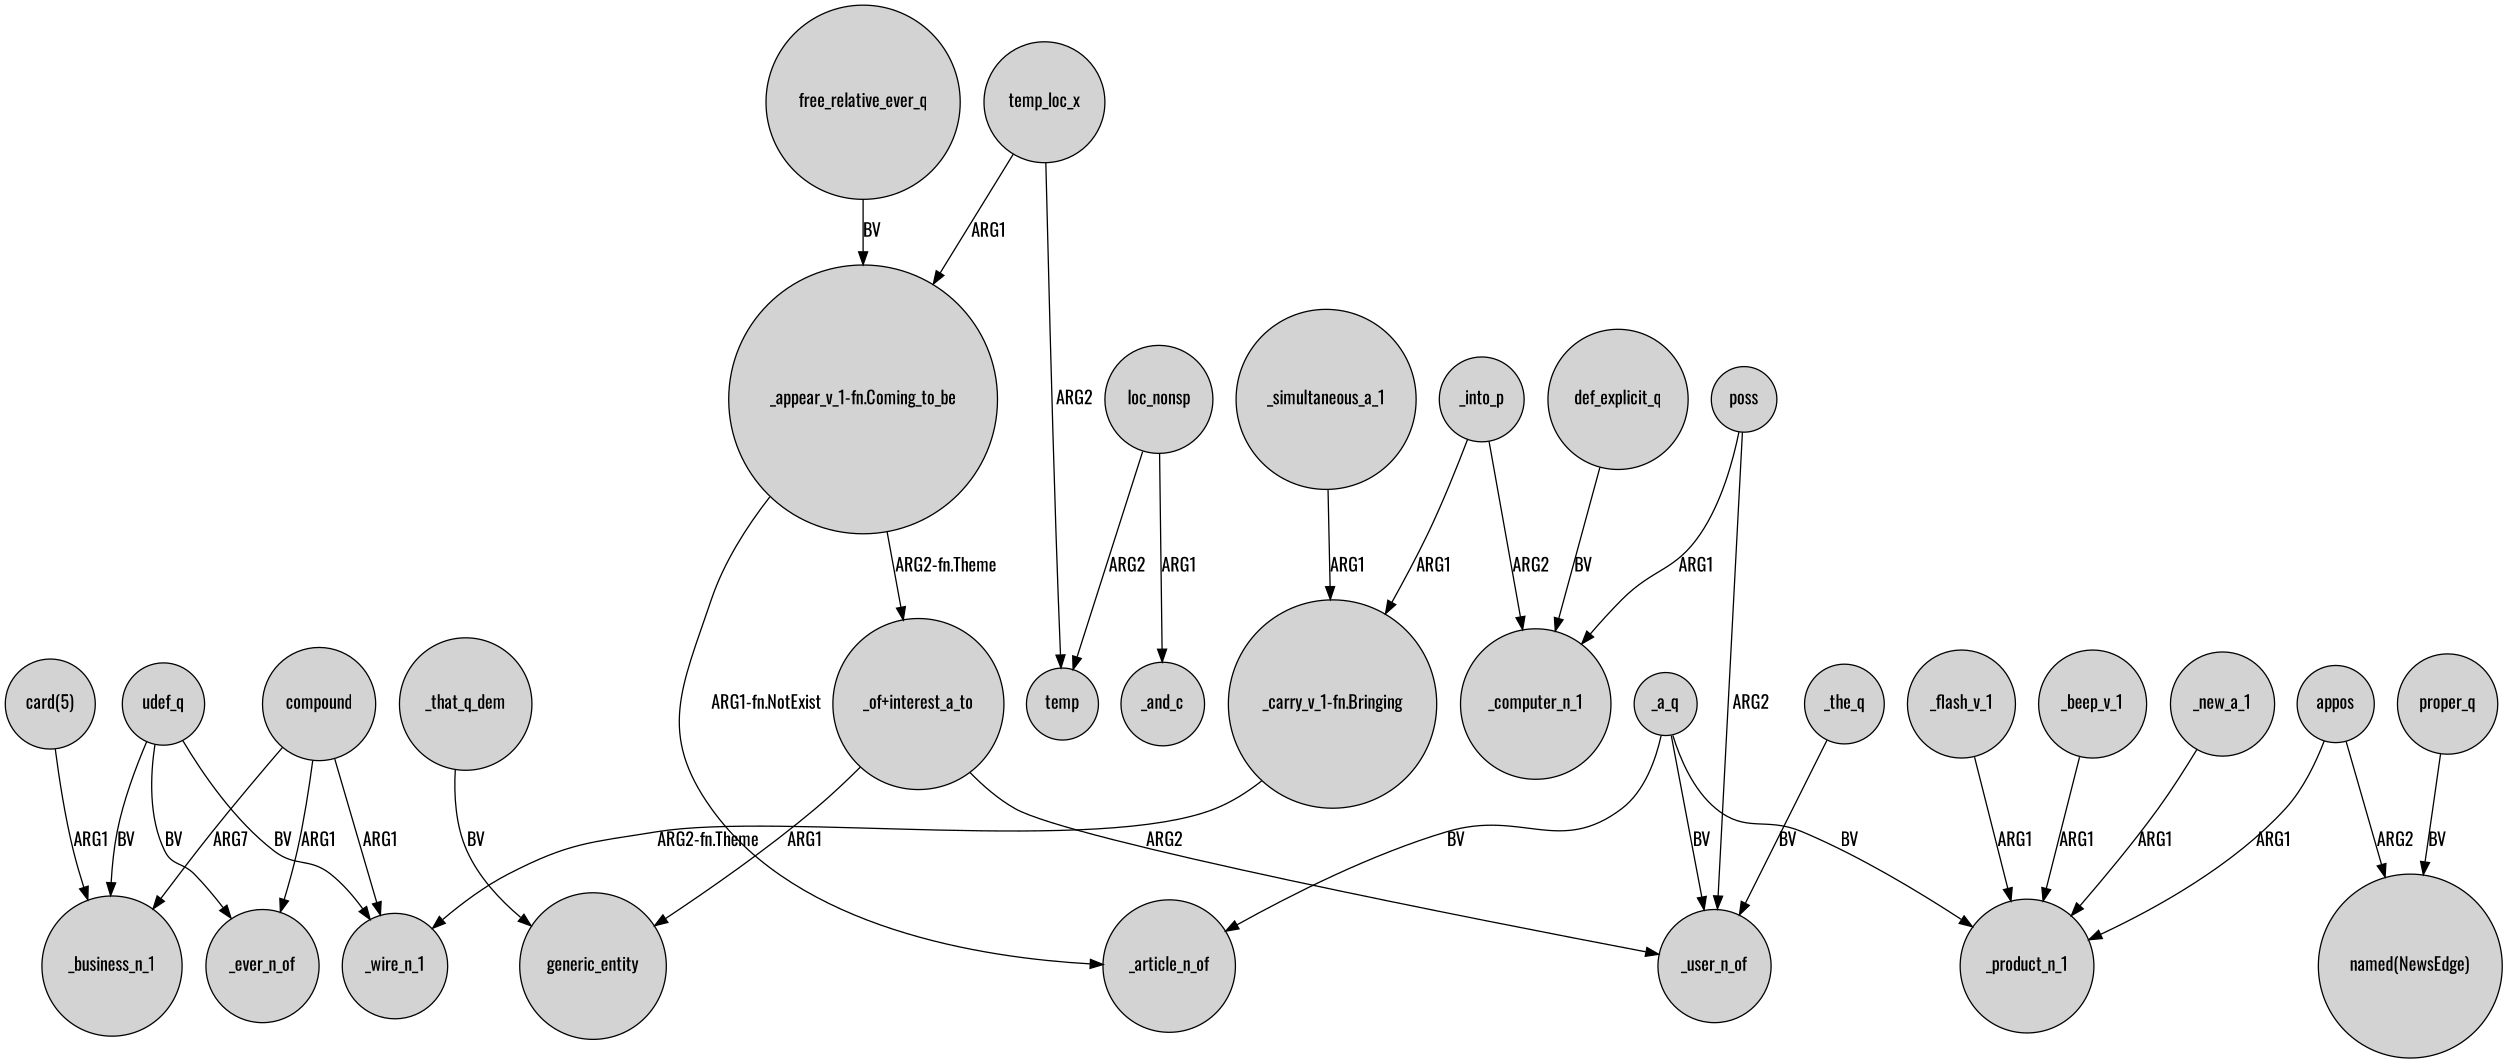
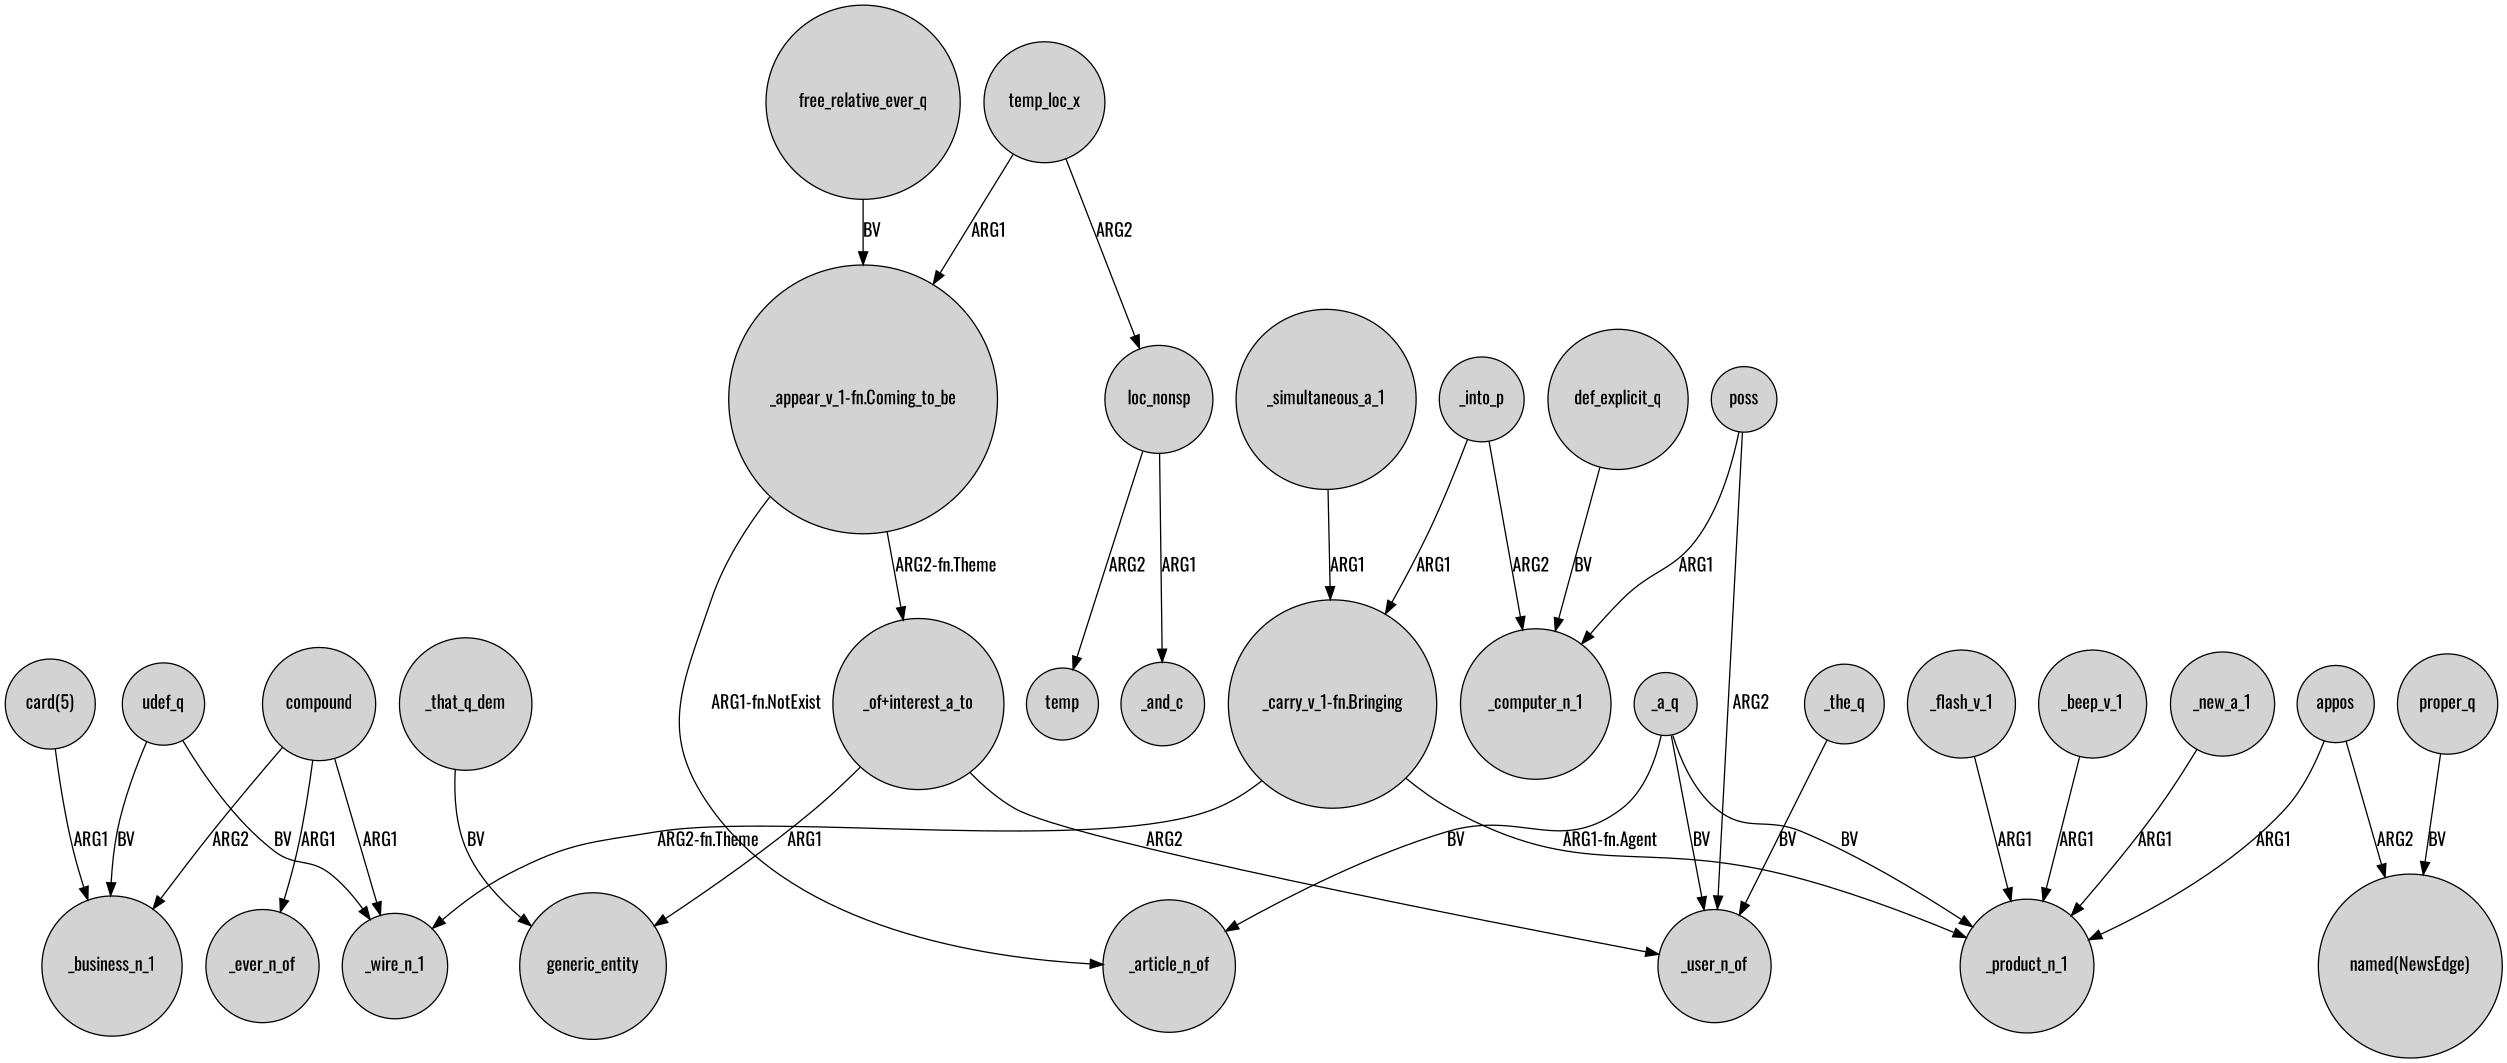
(1052, 409) -> (1100, 247)
(160, 839) -> none
(231, 841) -> (231, 841)
none -> (1676, 859)
